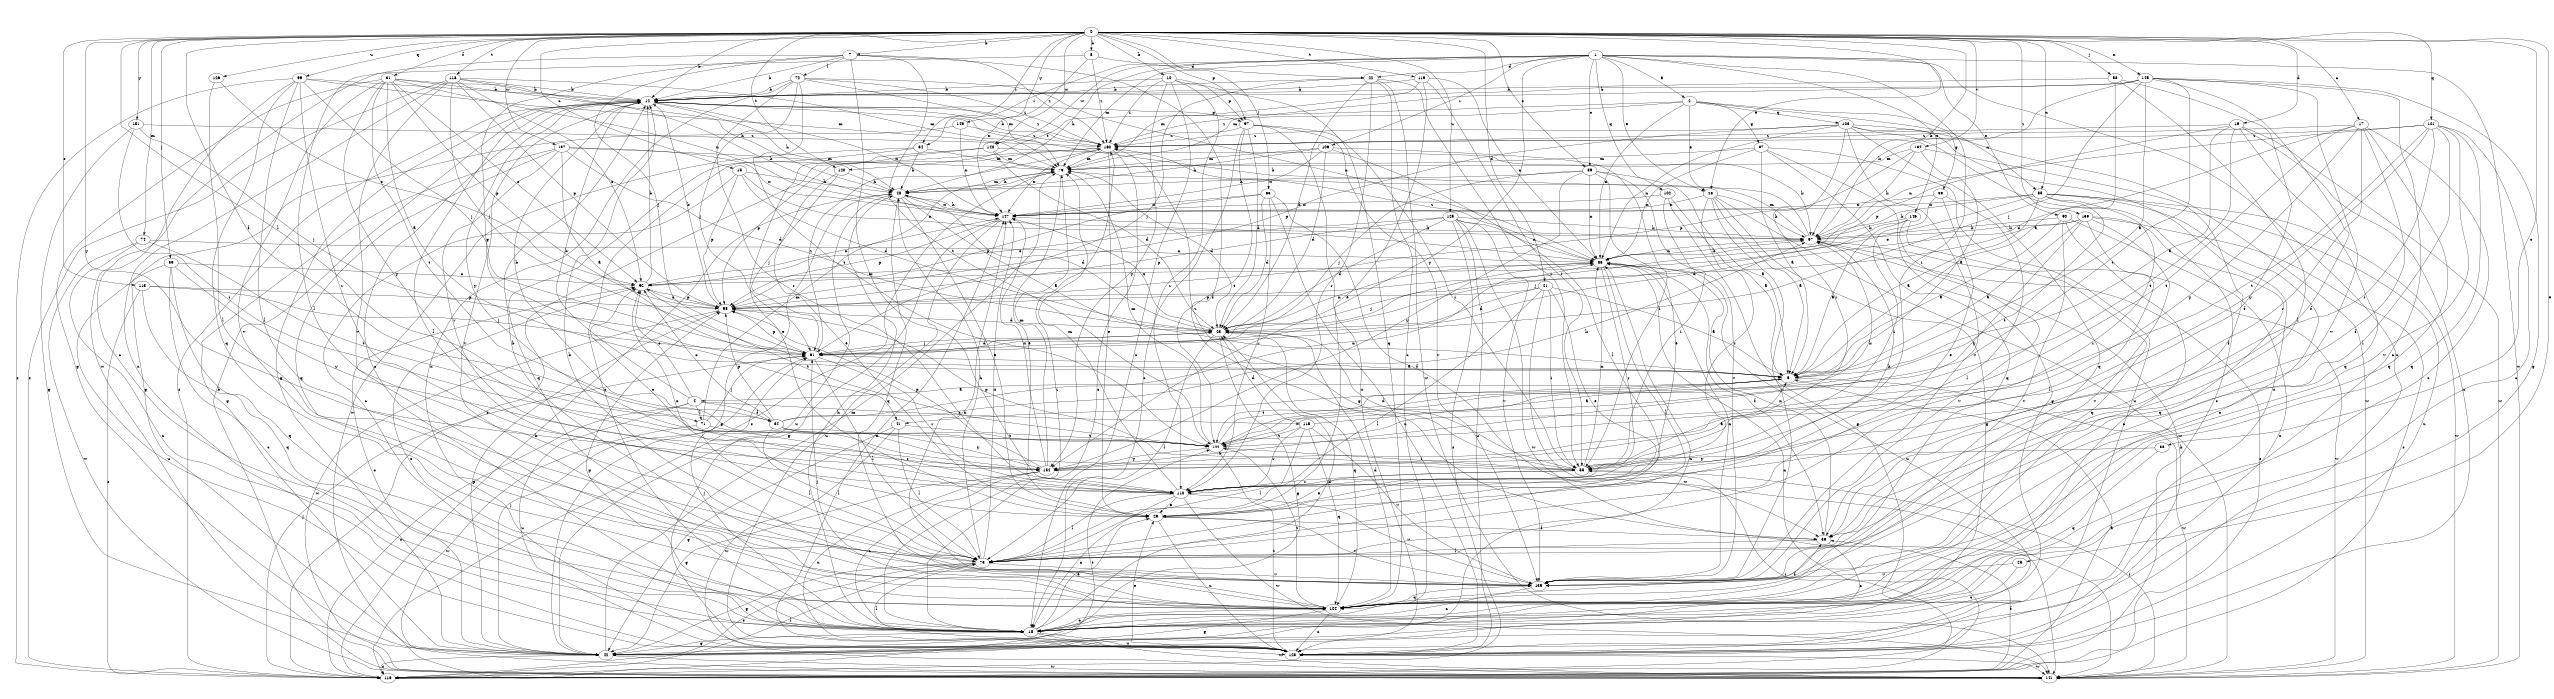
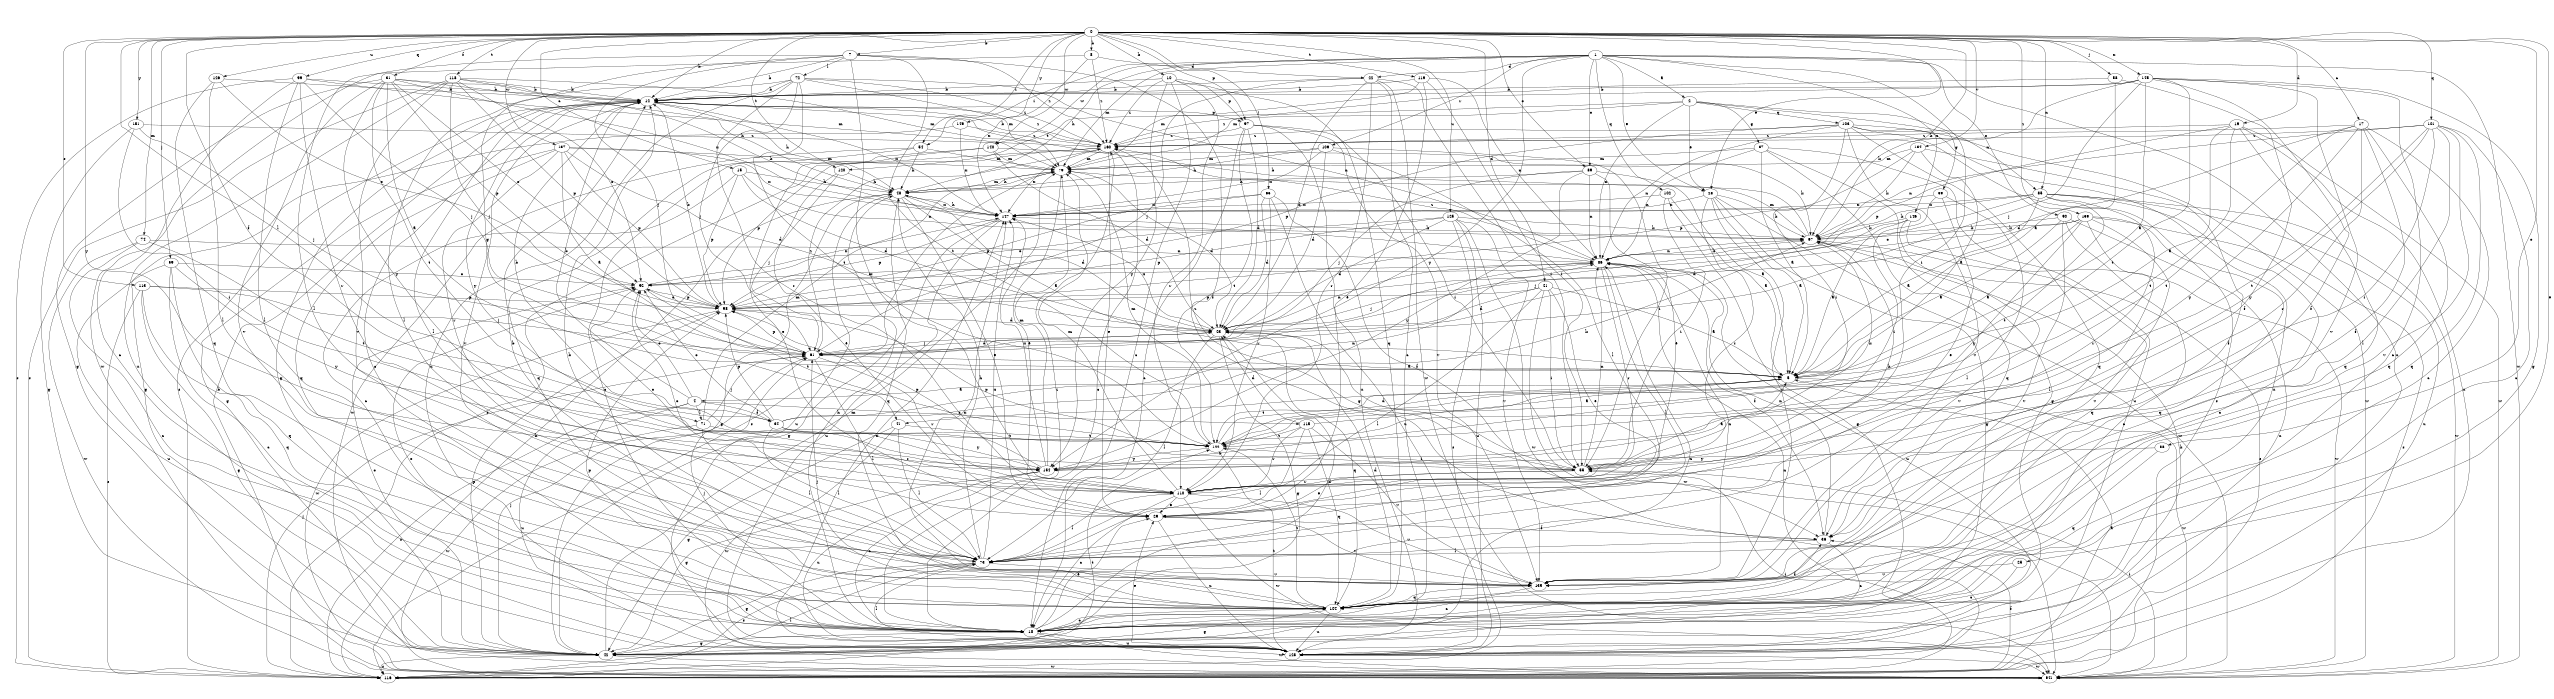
(650, 196) -> (410, 90)
none -> (635, 227)
(1543, 248) -> none
(1733, 426) -> none
(1868, 526) -> (423, 356)
(606, 531) -> (601, 540)
none -> (317, 547)
(2049, 678) -> (2049, 678)
